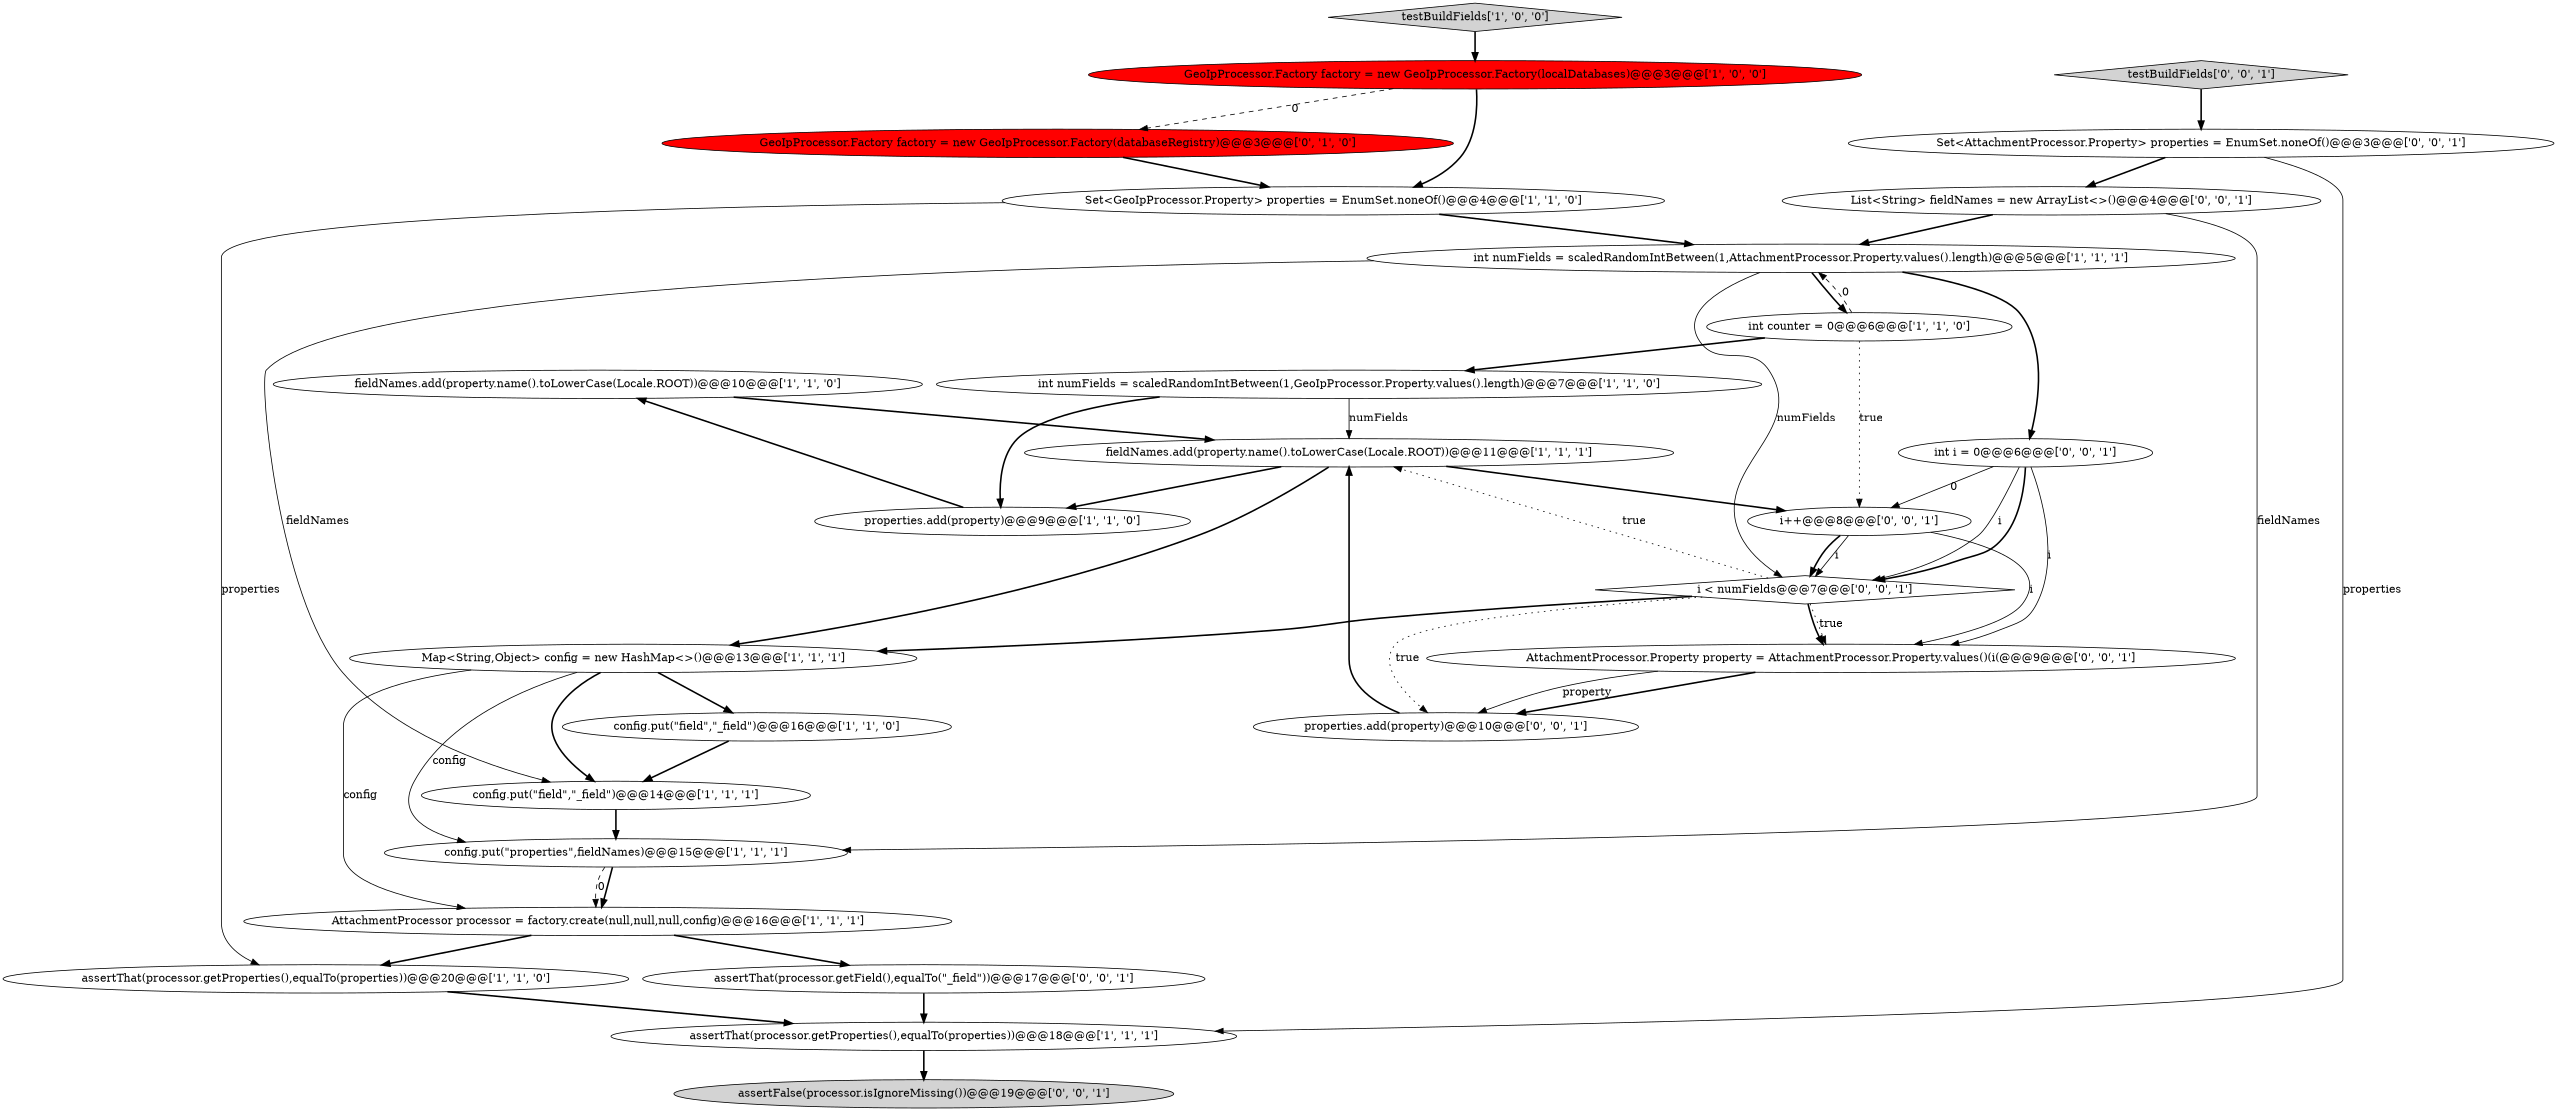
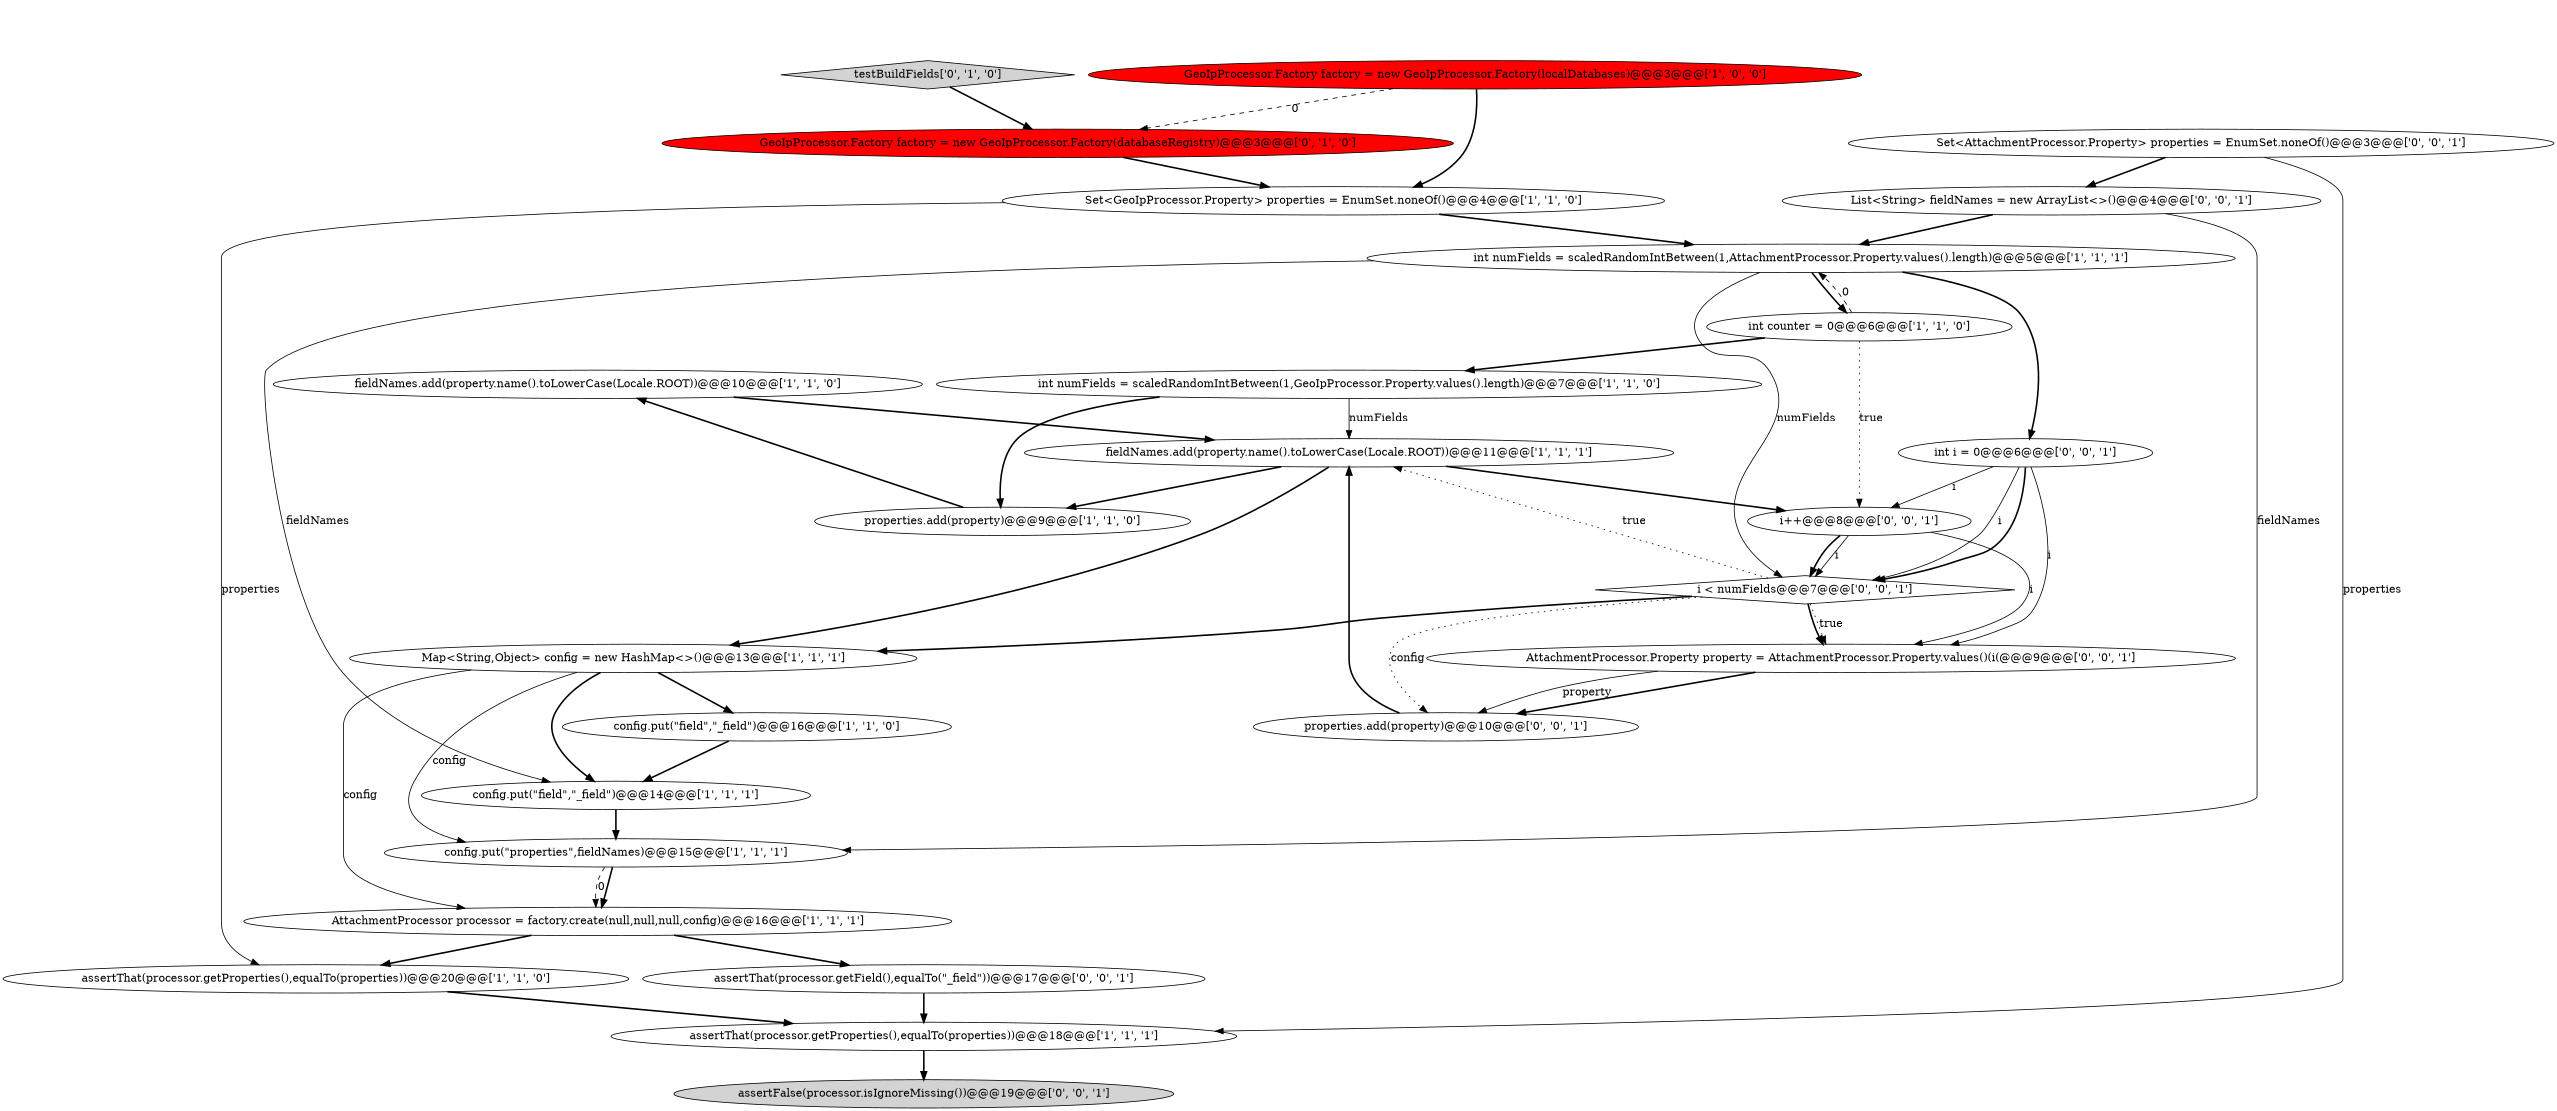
(1475, 17) -> none
none -> (928, 75)
(2201, 75) -> none
(1954, 487) -> (1954, 487)
(1408, 658) -> (1408, 658)
